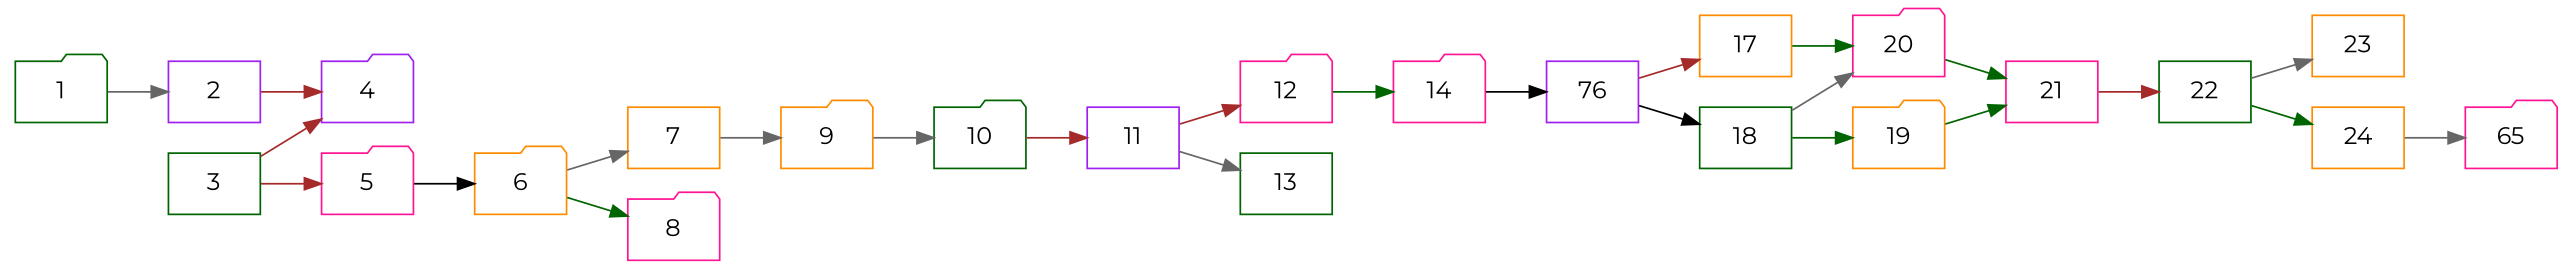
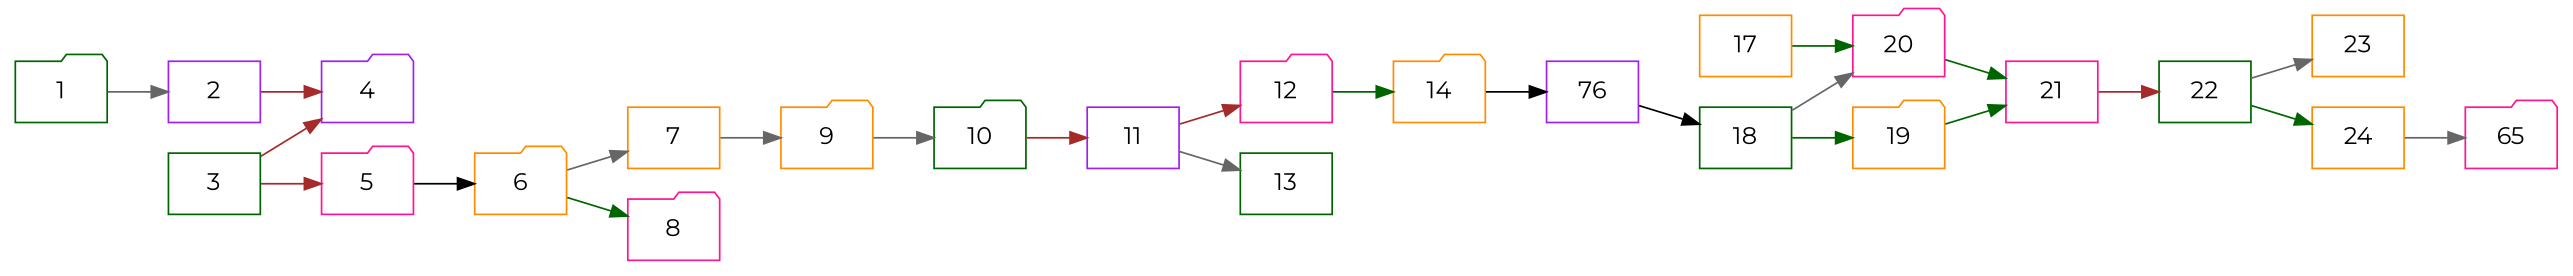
(1661, 71) -> none
(1439, 92) -> (1439, 92)
